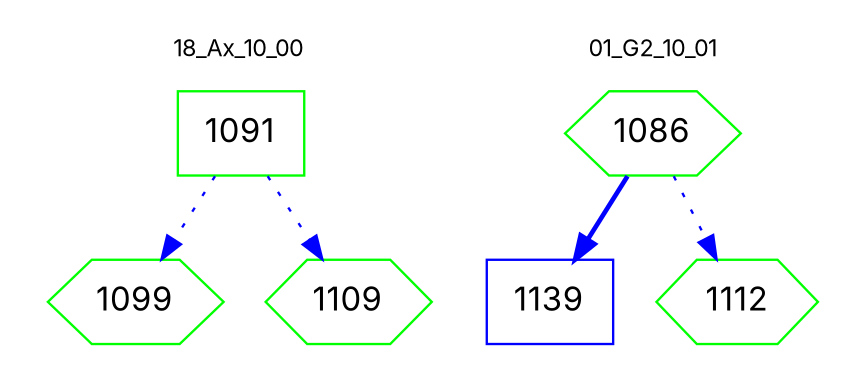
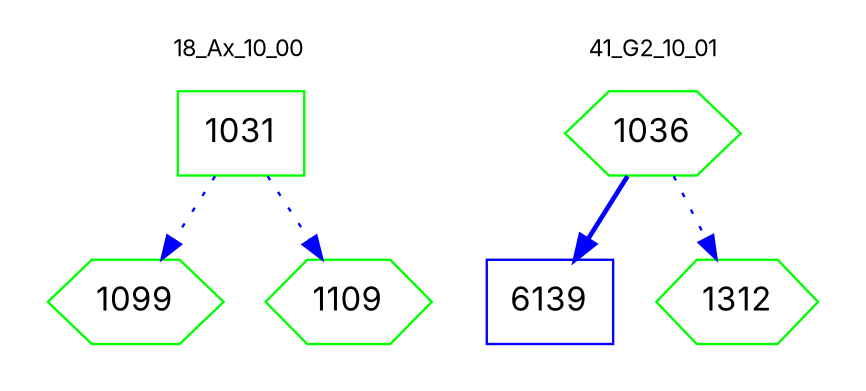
(653, 50) -> (653, 50)
(241, 133) -> (241, 133)
(653, 133) -> (653, 133)
(550, 302) -> (550, 302)
(737, 302) -> (737, 302)
